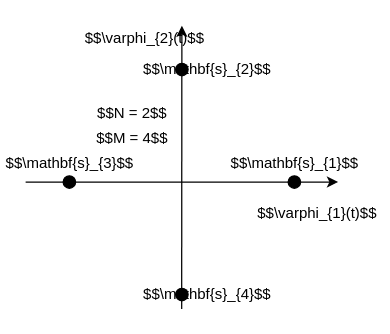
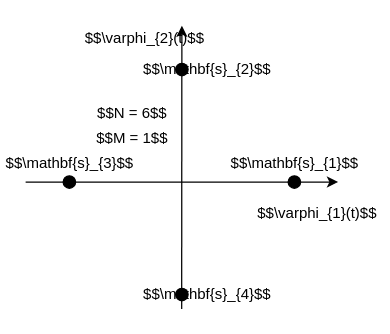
(133, 113) -> (133, 113)
(133, 138) -> (133, 138)
